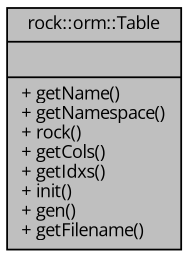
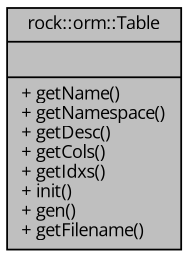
(52, 133) -> (67, 133)
